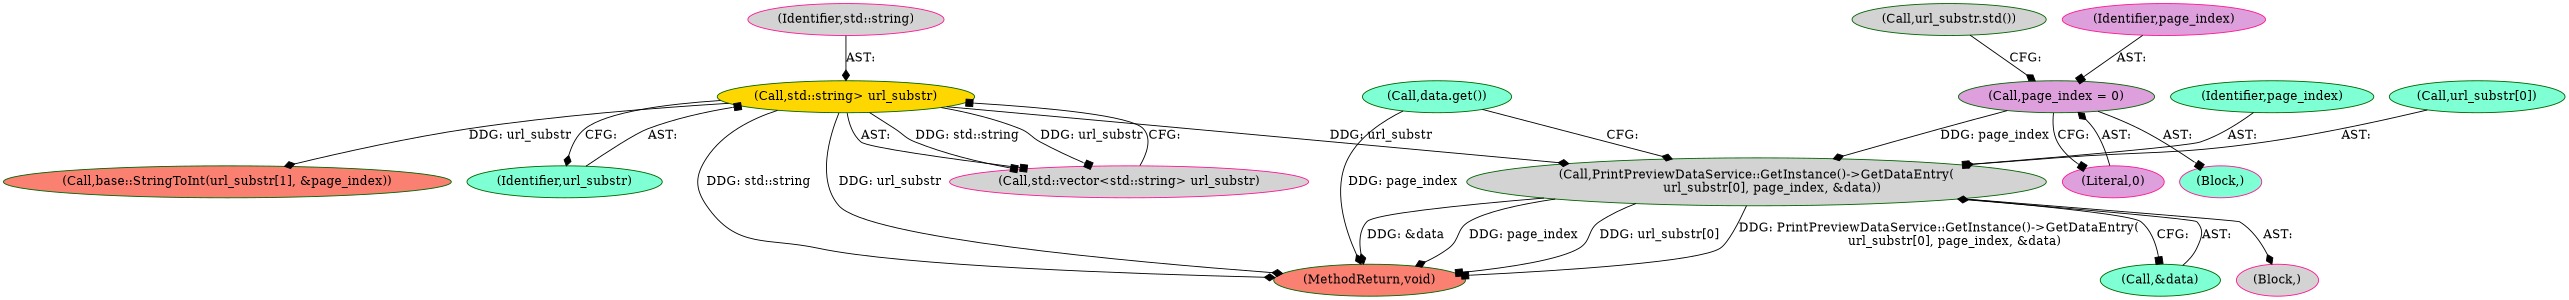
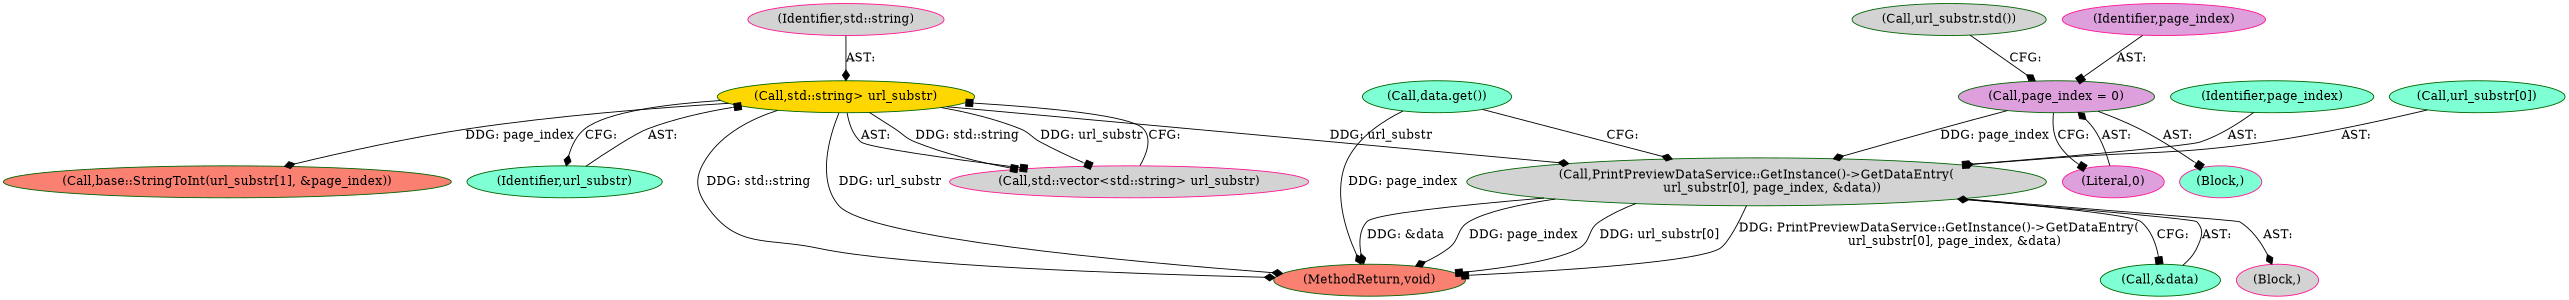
(520, 135) -> (520, 135)
